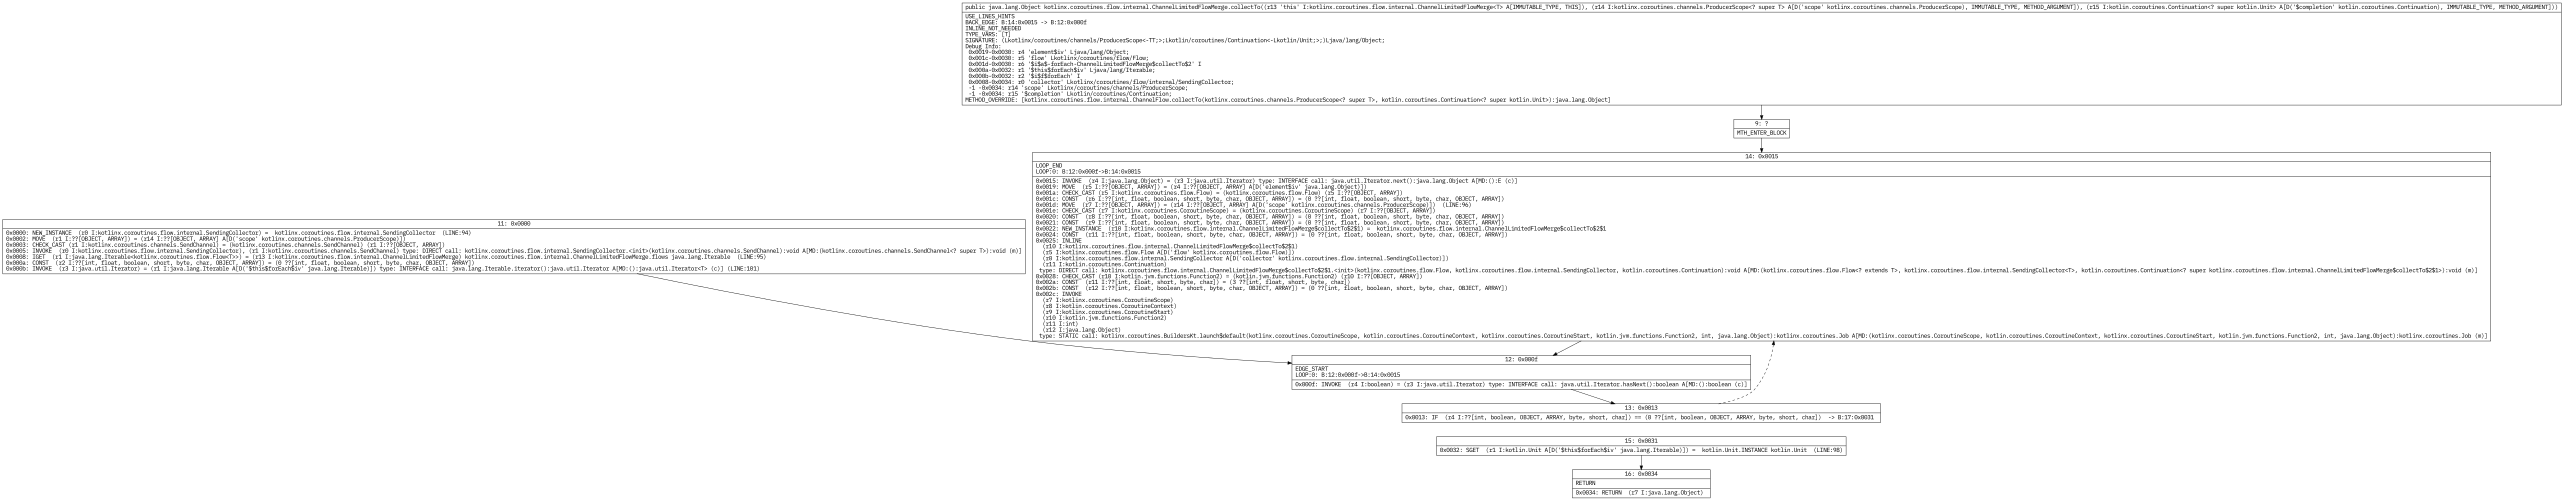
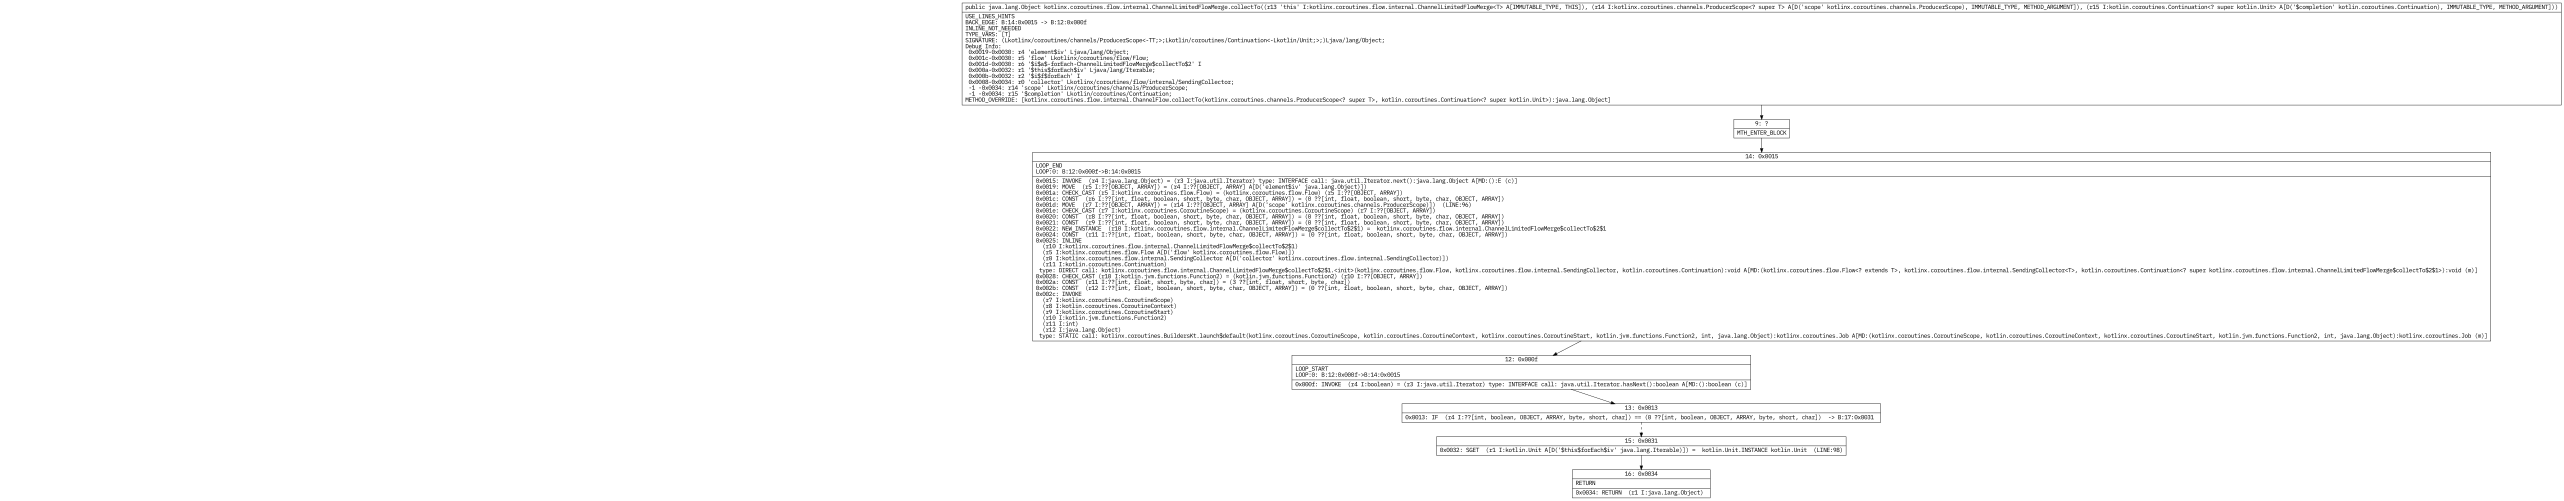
(514, 247) -> none
(1312, 369) -> (1312, 369)
(1758, 386) -> (1641, 428)
(1641, 493) -> (1641, 493)
